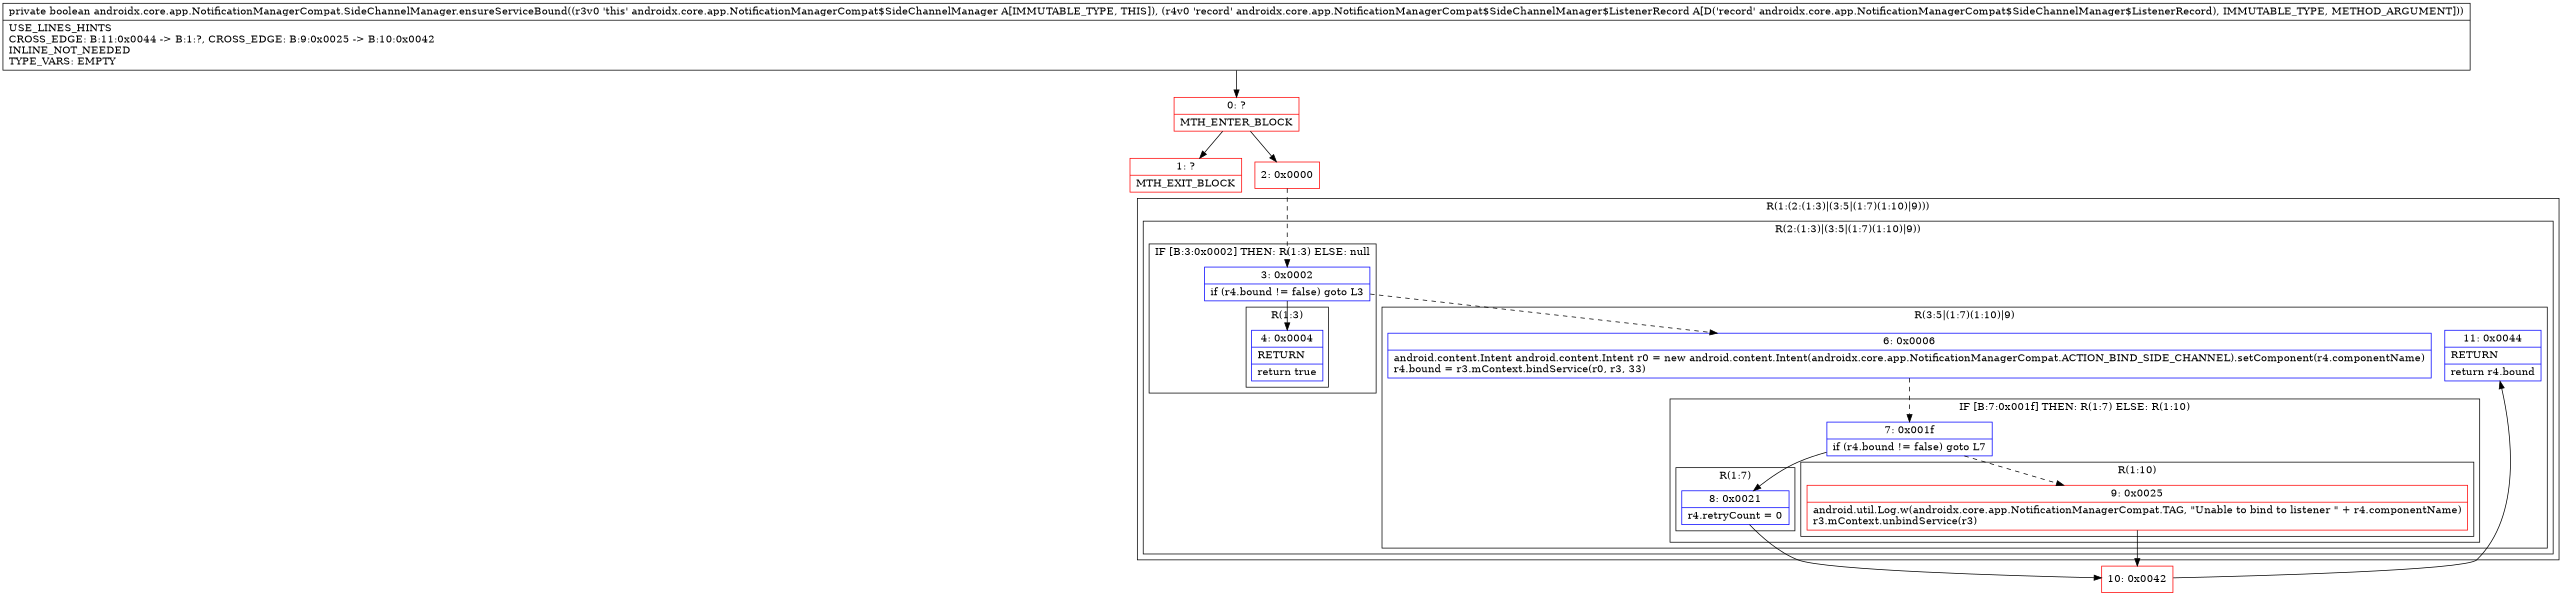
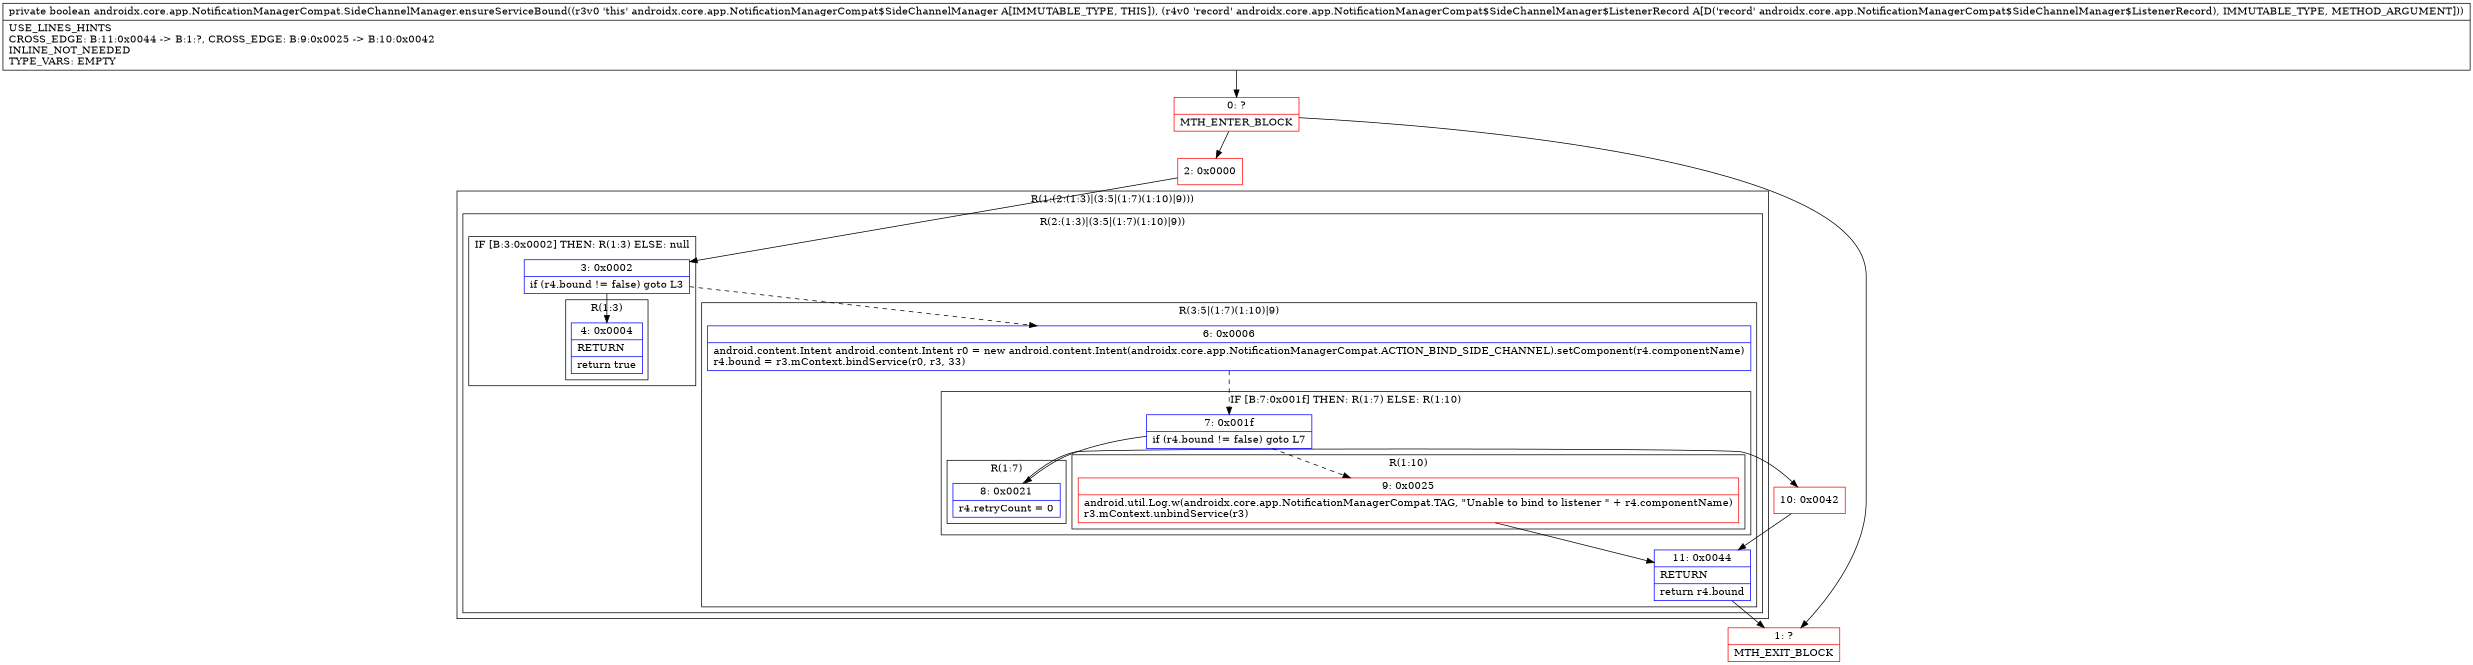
(1287, 226) -> (937, 219)
(2137, 544) -> (1571, 542)
none -> (1745, 612)
